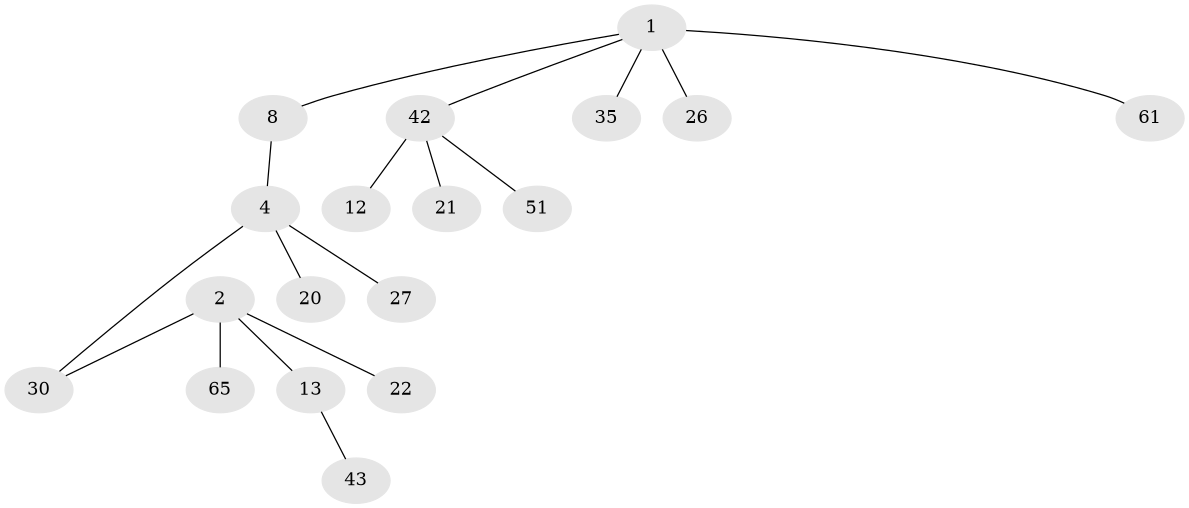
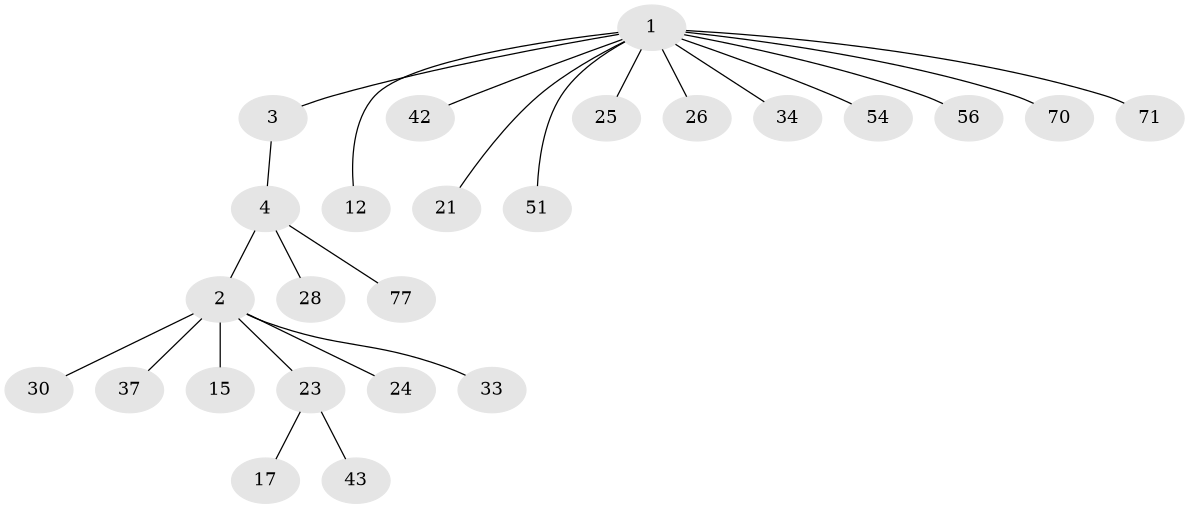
(273, 118) -> (273, 118)
(607, 118) -> (607, 118)
none -> (788, 118)
none -> (878, 118)
none -> (969, 118)
none -> (1060, 118)
(1150, 118) -> (1150, 118)
(388, 164) -> (375, 95)
(434, 164) -> (531, 102)
(479, 164) -> (559, 100)
(150, 297) -> (243, 254)
(311, 299) -> (311, 299)
(401, 299) -> (401, 299)
none -> (130, 390)
(220, 390) -> (220, 390)
(311, 390) -> (311, 390)
(401, 390) -> (401, 390)
none -> (492, 390)
none -> (266, 481)
